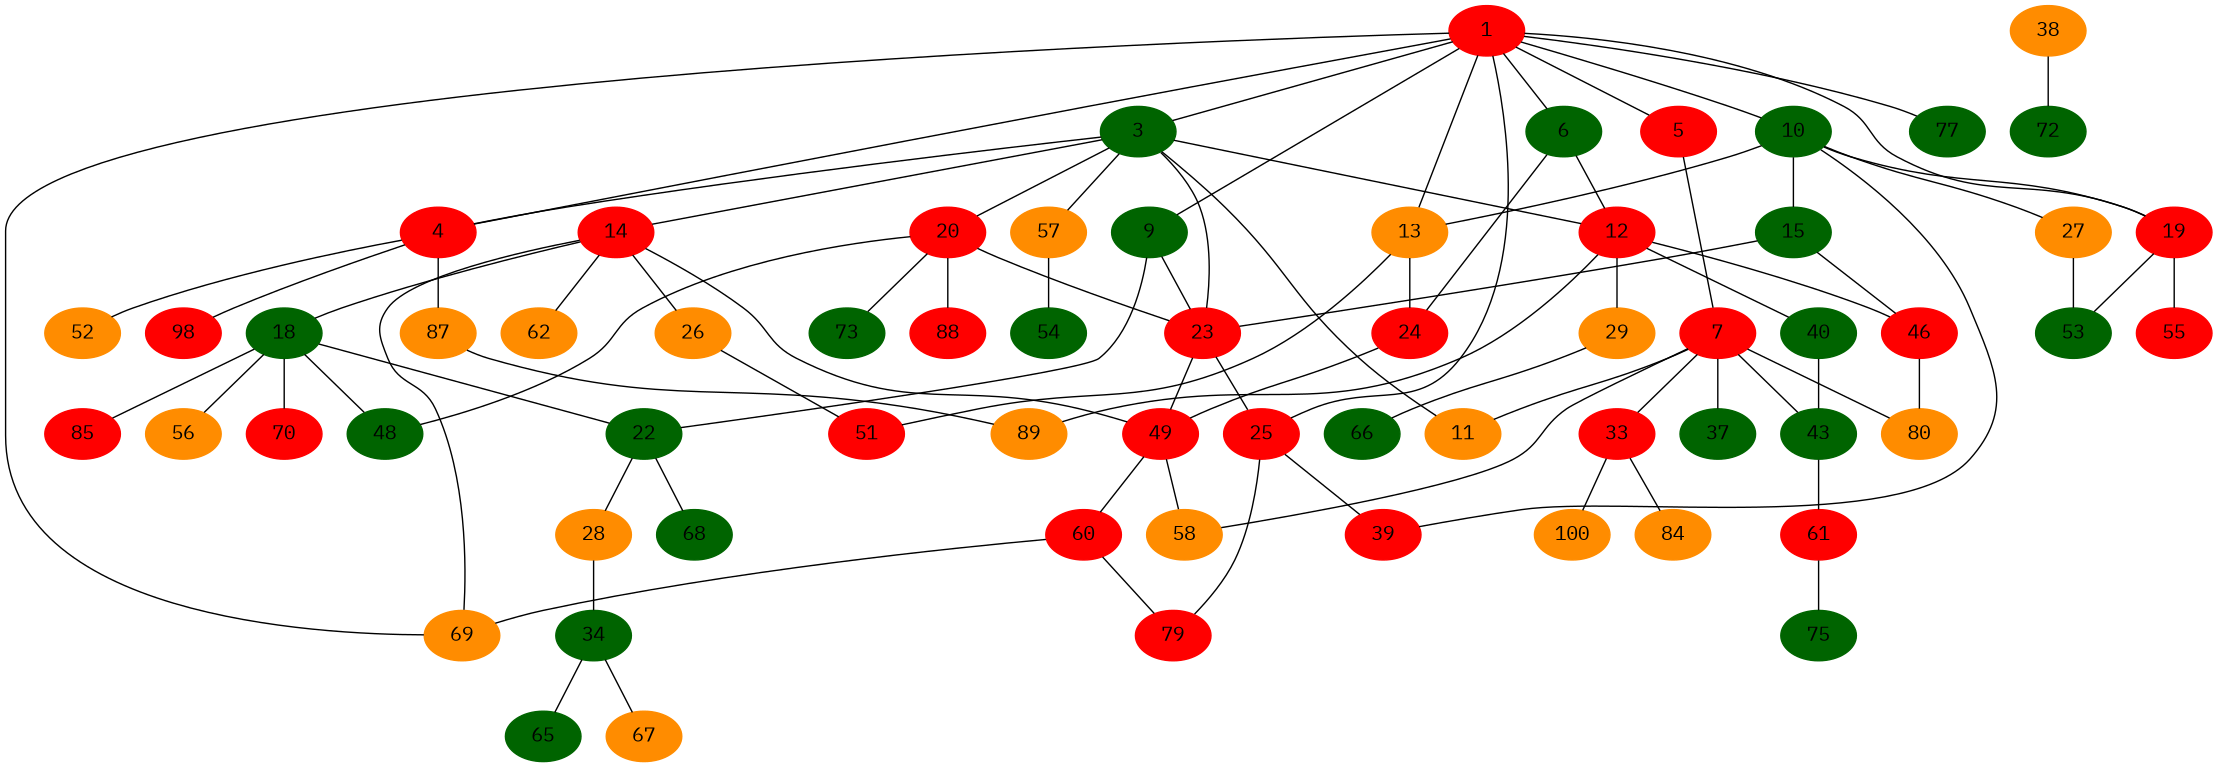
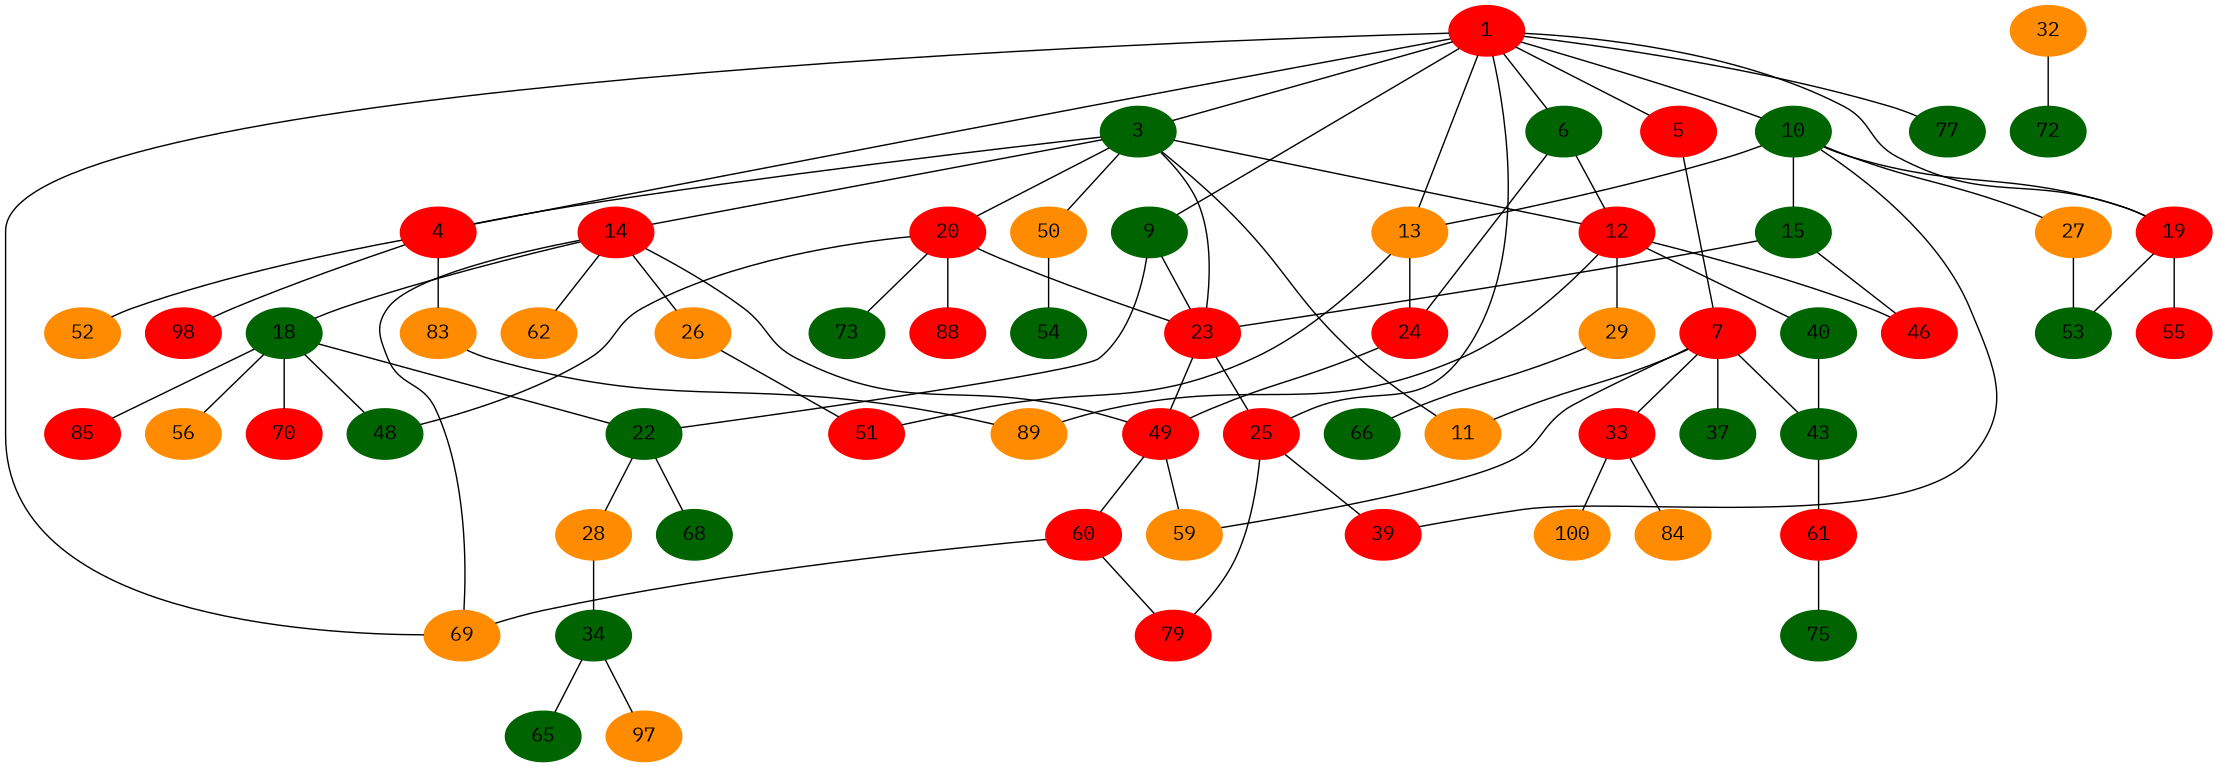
(2048, 31) -> (2048, 31)
(1049, 232) -> (1049, 232)
(438, 333) -> (438, 333)
(1919, 434) -> none
(1184, 535) -> (1184, 535)
(644, 736) -> (644, 736)
